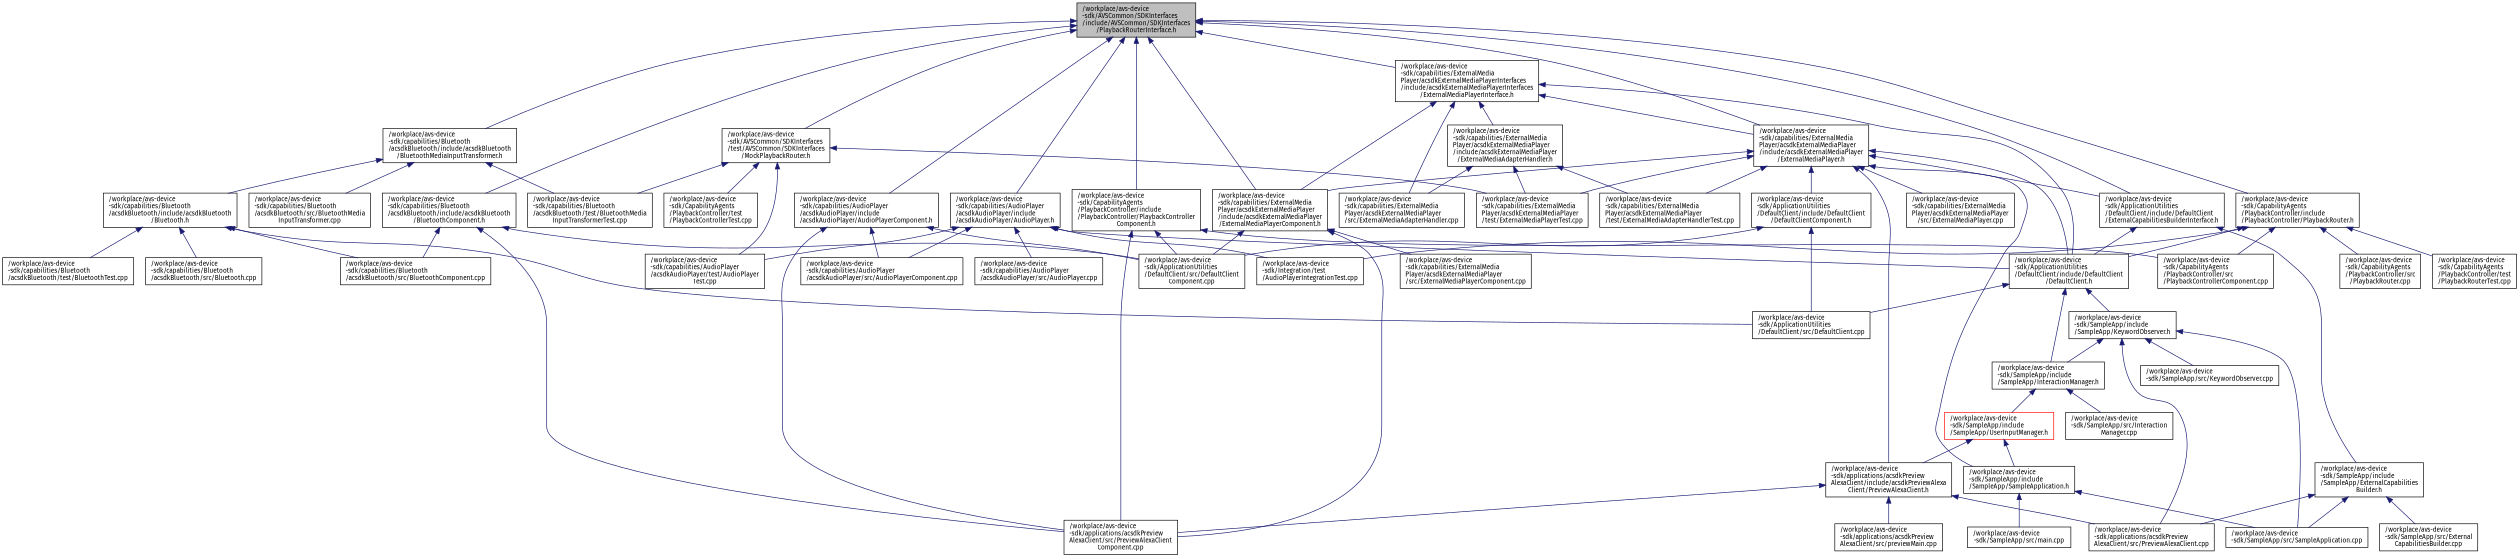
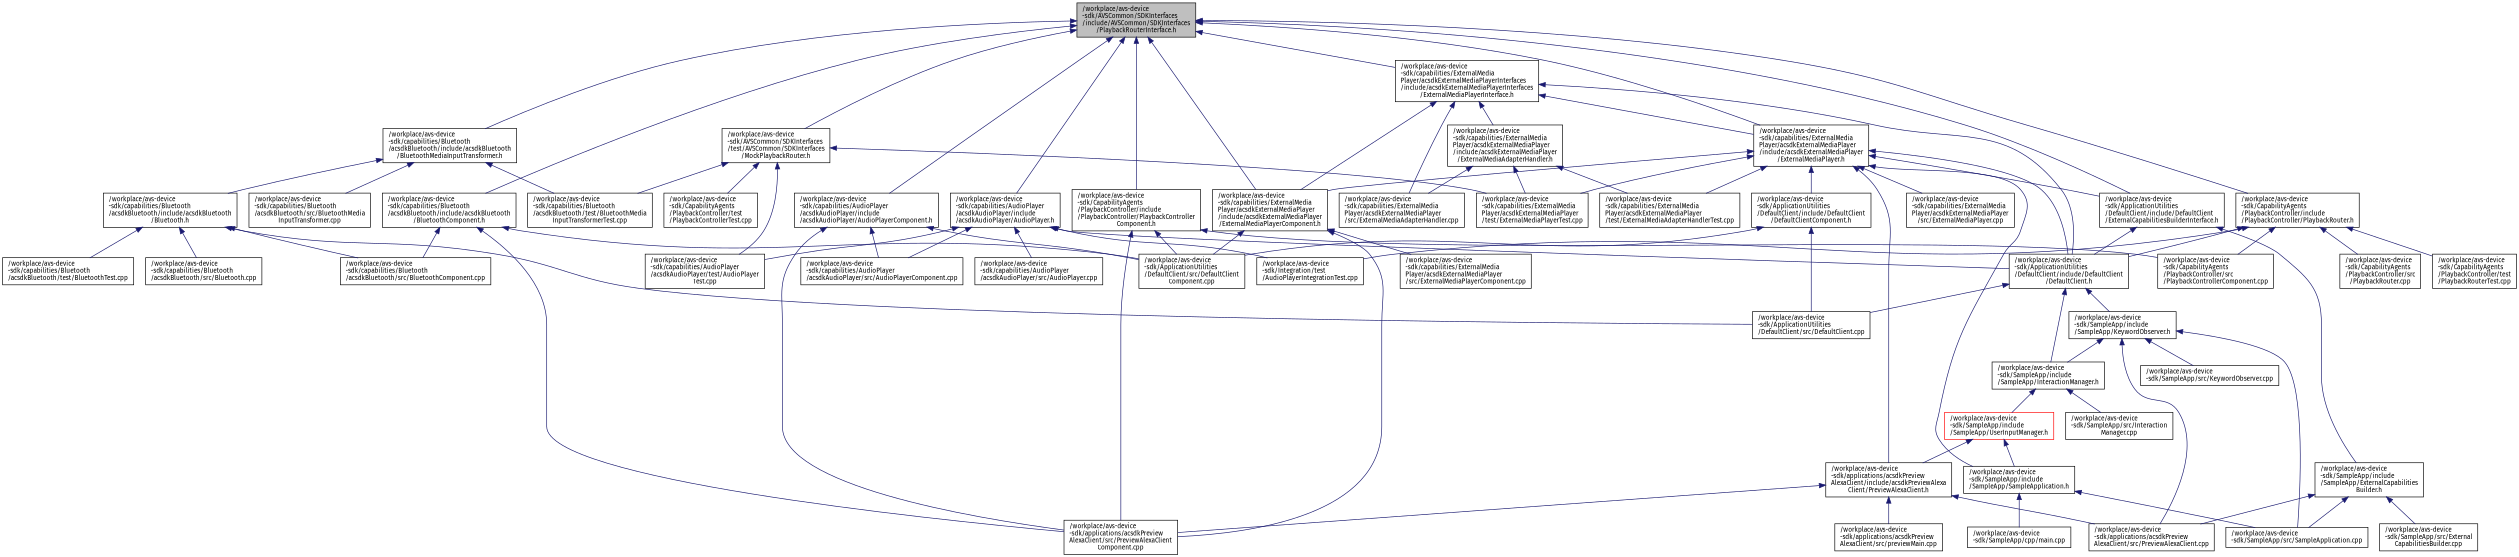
(2019, 537) -> (2019, 537)
